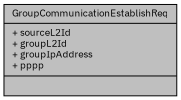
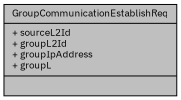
(28, 66) -> (32, 66)
